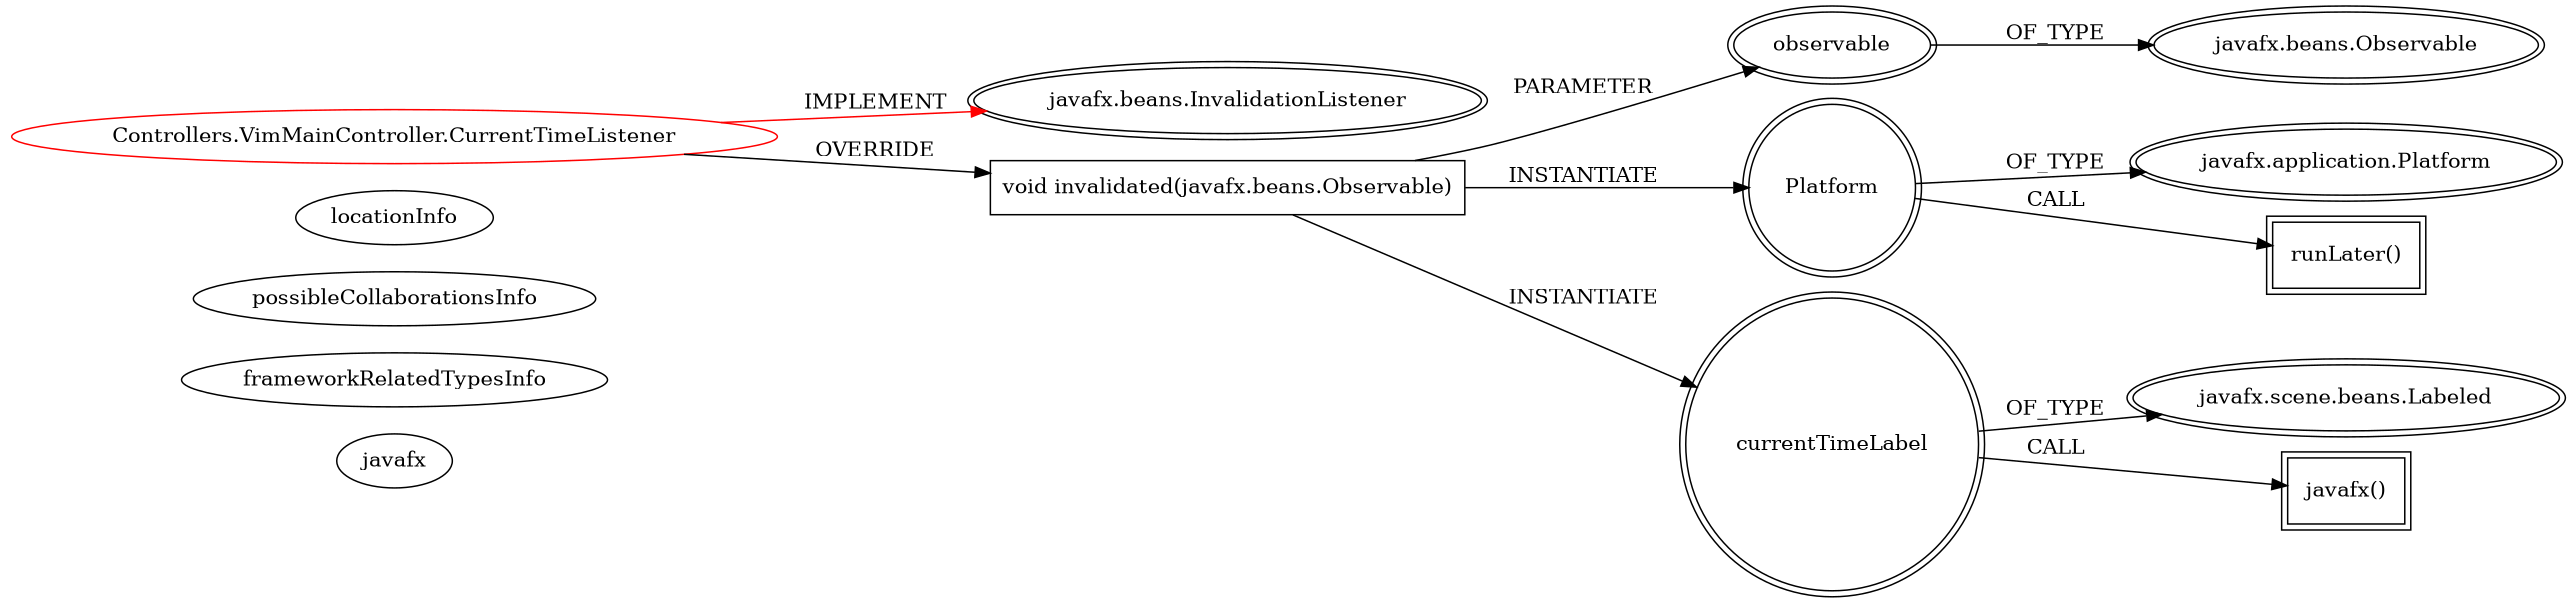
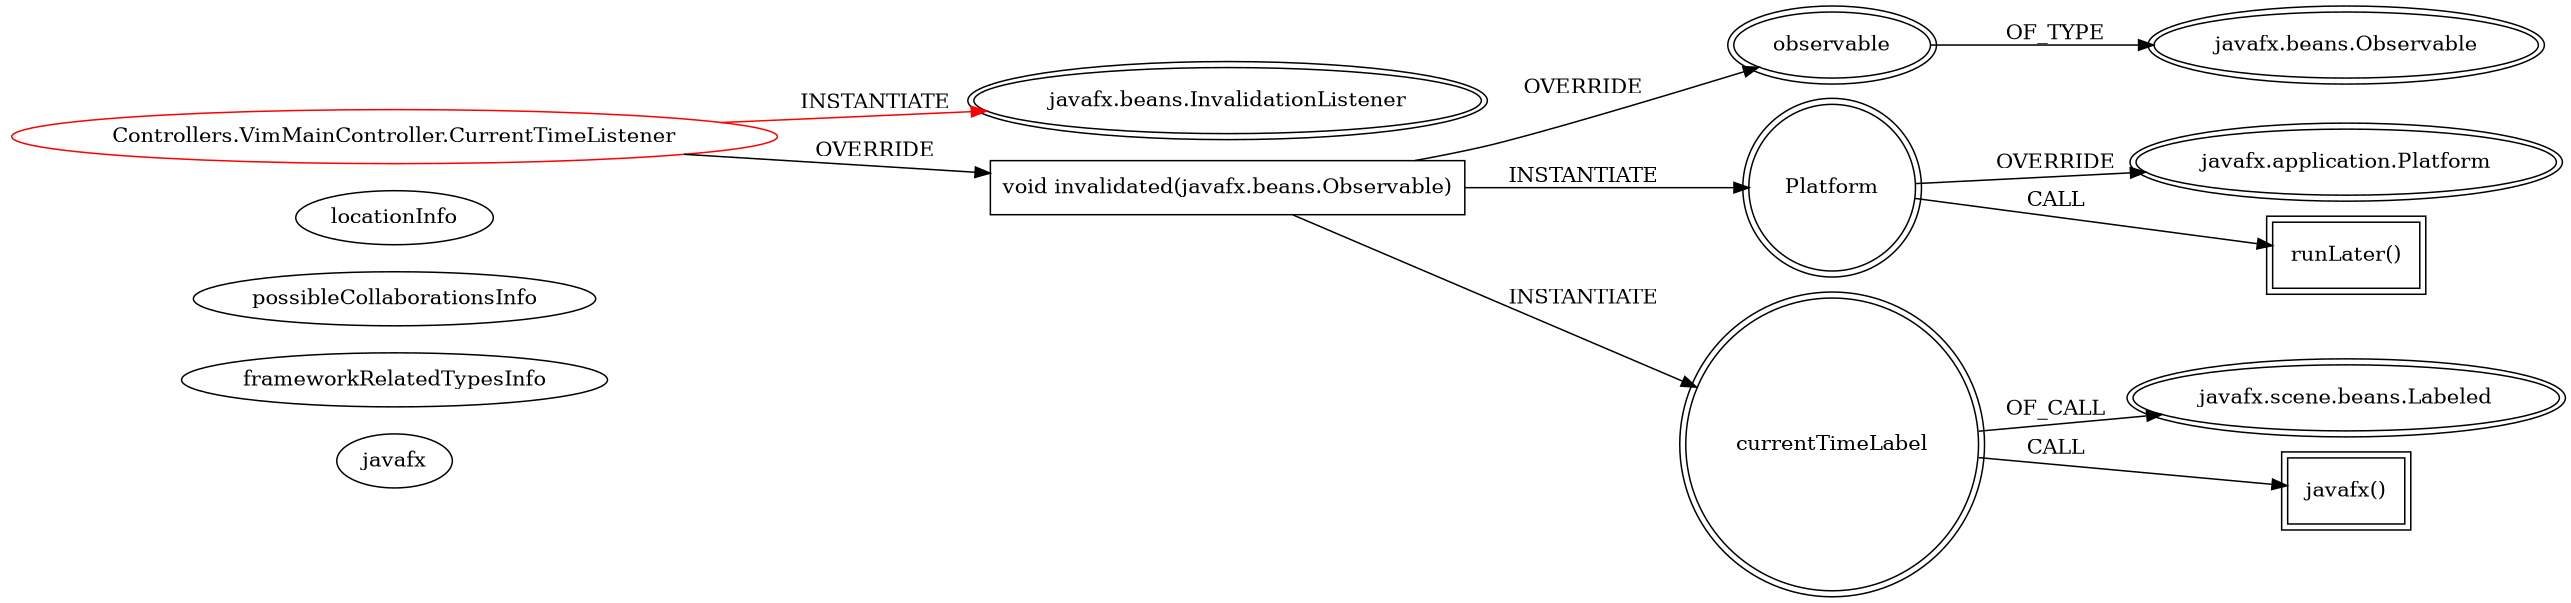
(1584, 88) -> (1584, 88)
(875, 103) -> (875, 103)
(2056, 163) -> (2056, 163)
(2056, 409) -> (2056, 409)
